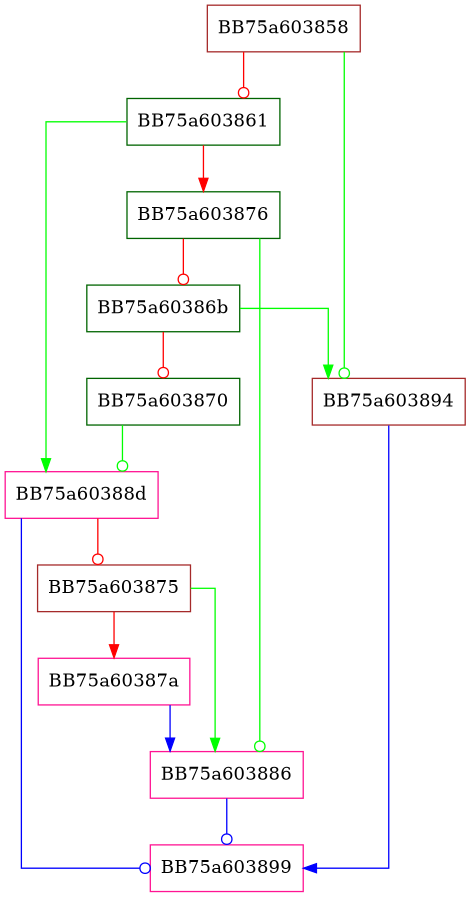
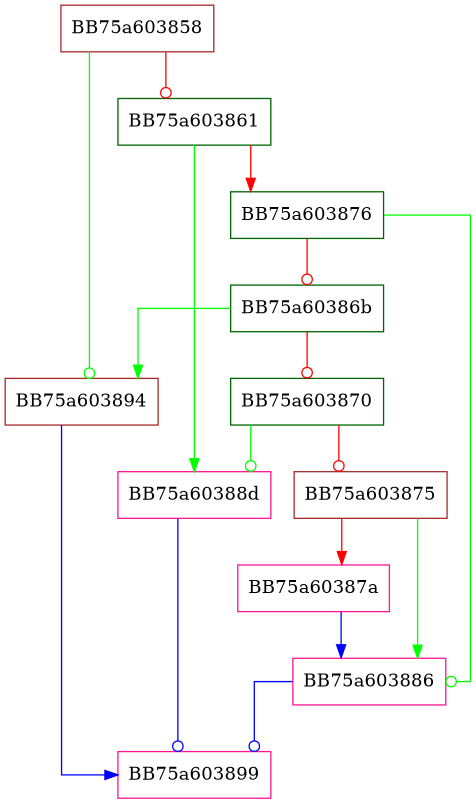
(98, 536) -> (339, 443)
